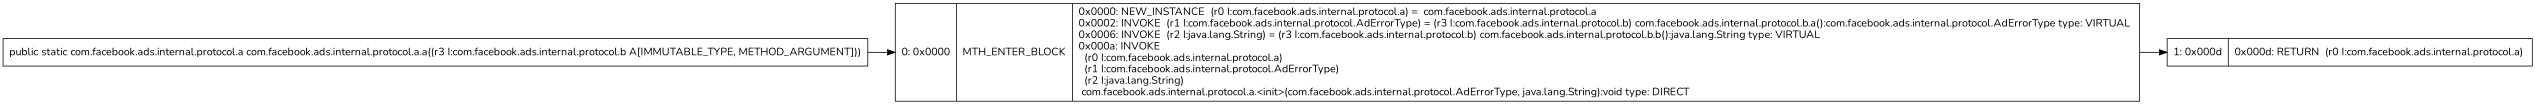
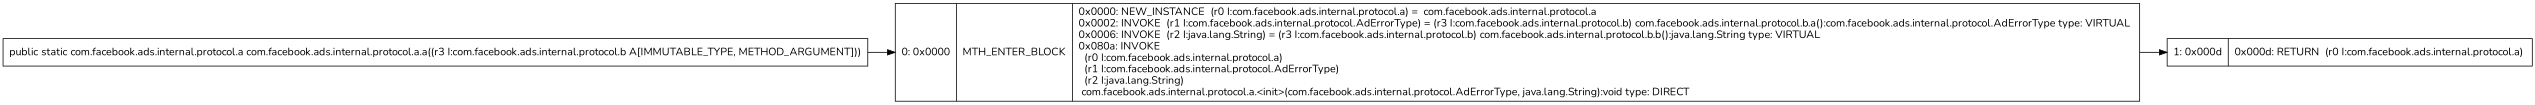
(1123, 46) -> (1123, 46)
